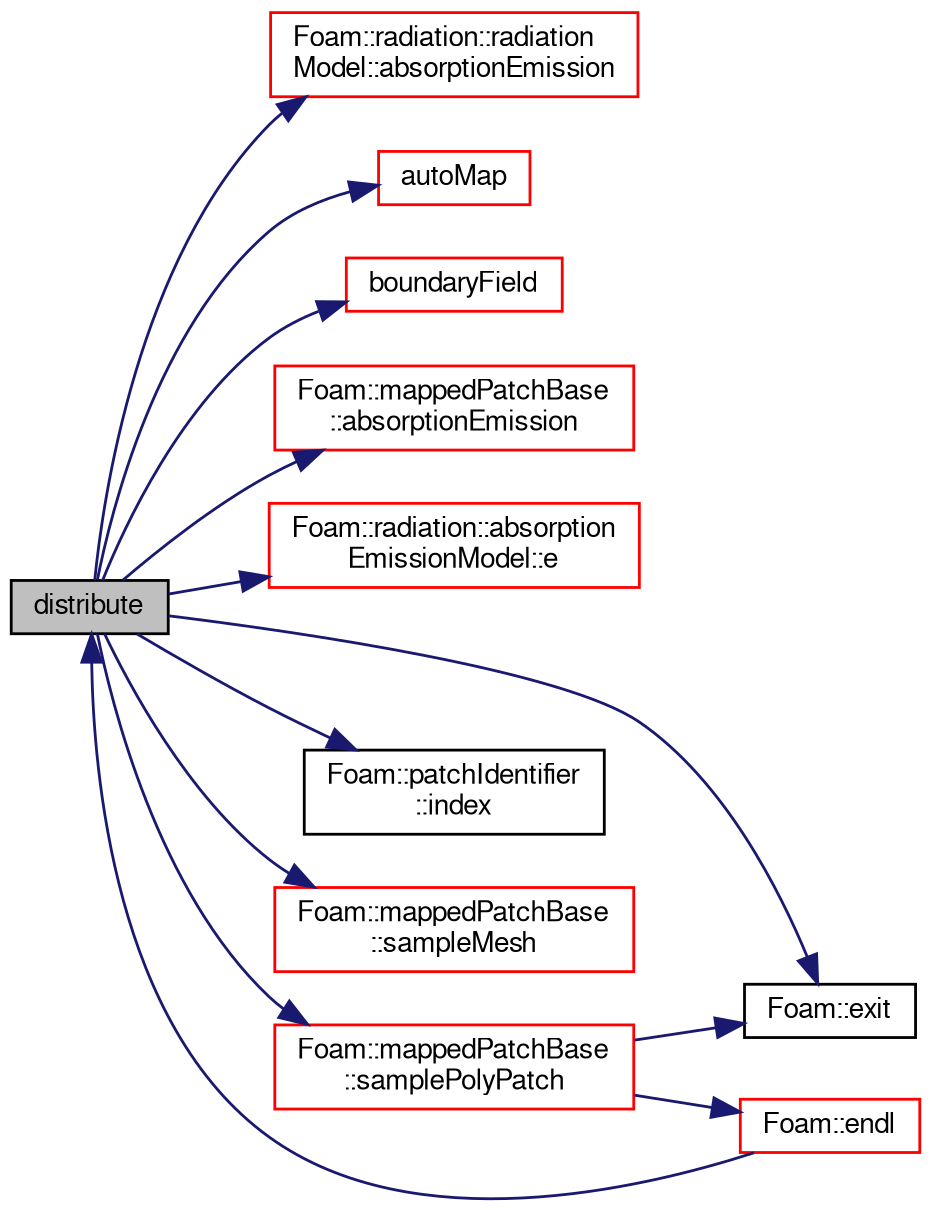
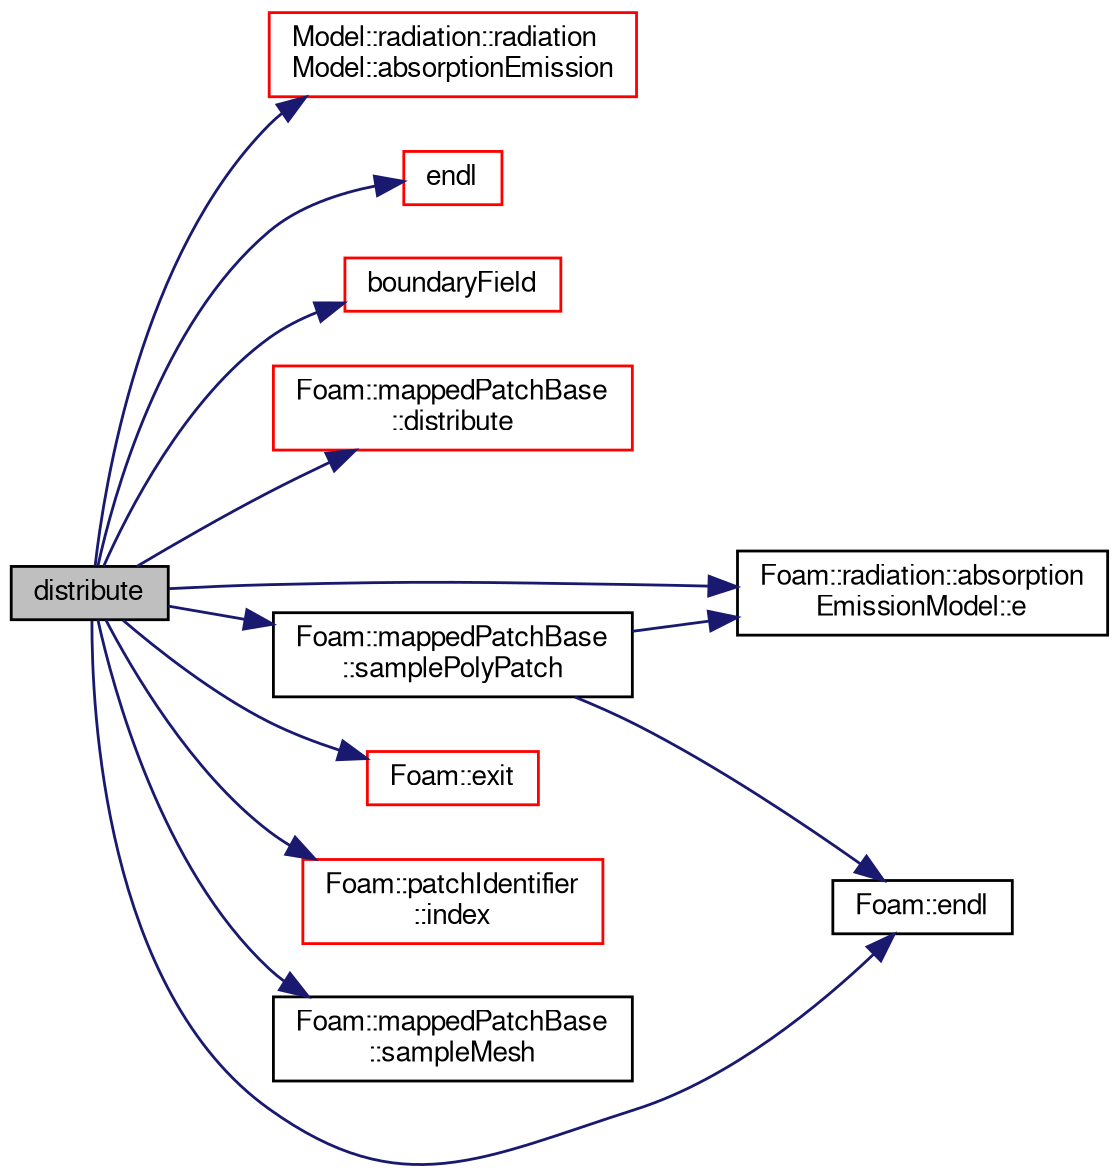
(454, 55) -> (453, 55)
(454, 178) -> (453, 178)
(454, 408) -> (453, 408)
(454, 545) -> (923, 593)
(454, 792) -> (453, 902)
(454, 930) -> (453, 1039)
(830, 1011) -> (453, 778)
(675, 1034) -> (671, 626)
(454, 1067) -> (453, 655)
(830, 1126) -> (923, 907)
(261, 1130) -> (328, 1143)
